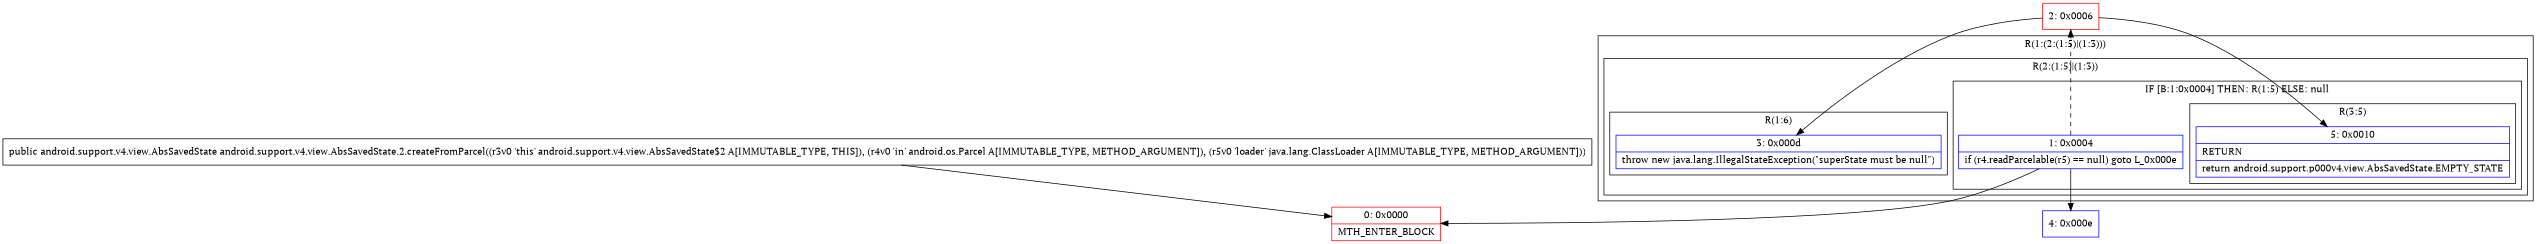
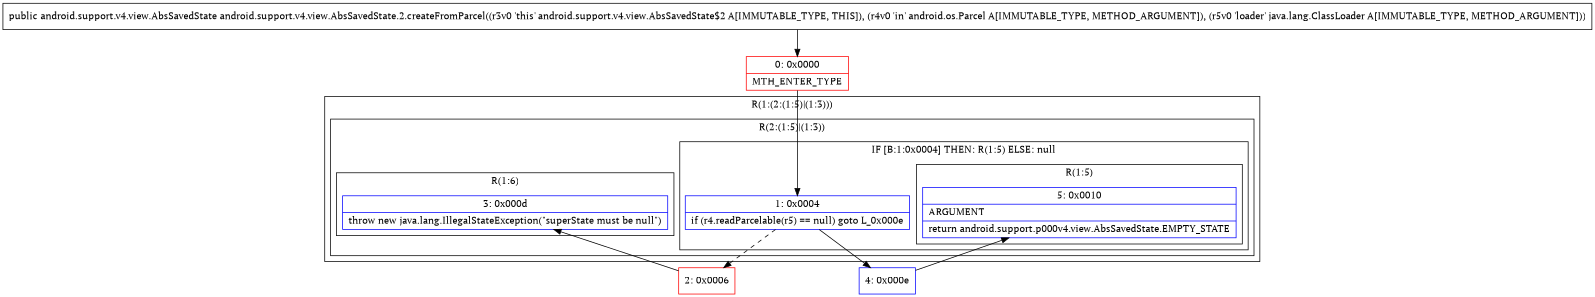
(2220, 48) -> (959, 255)
(2353, 112) -> (1079, 173)
(2222, 152) -> (957, 212)
(1747, 218) -> (797, 137)
(1386, 232) -> (797, 81)
